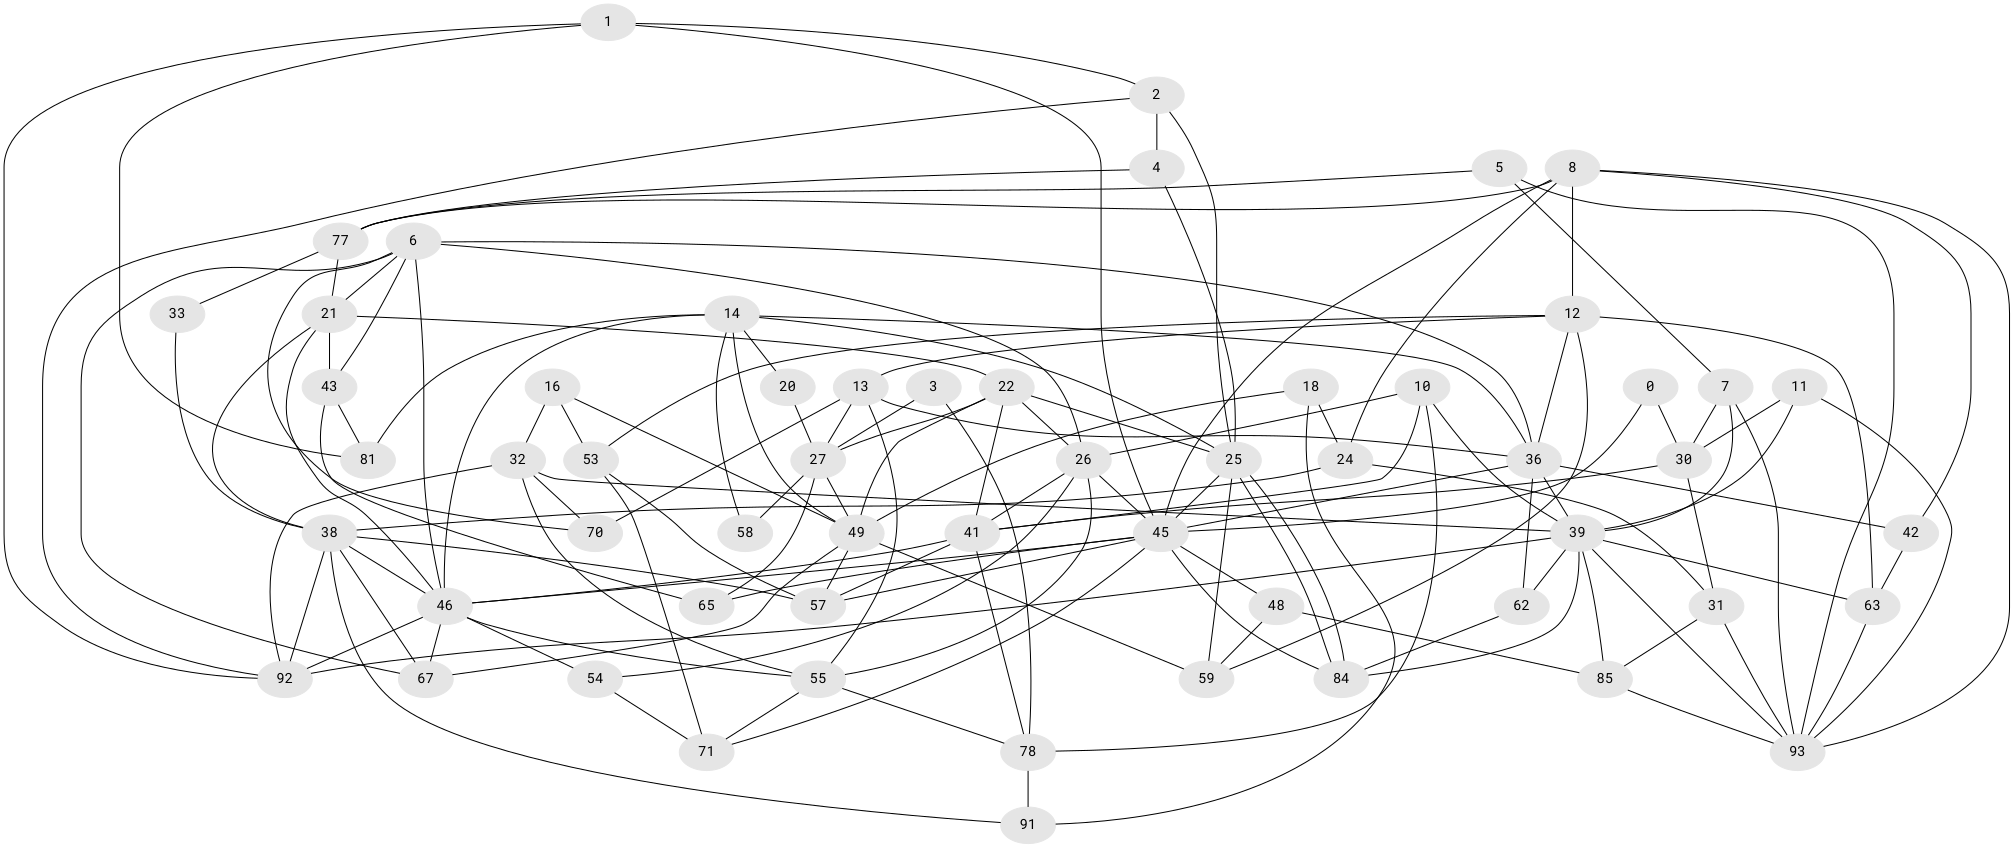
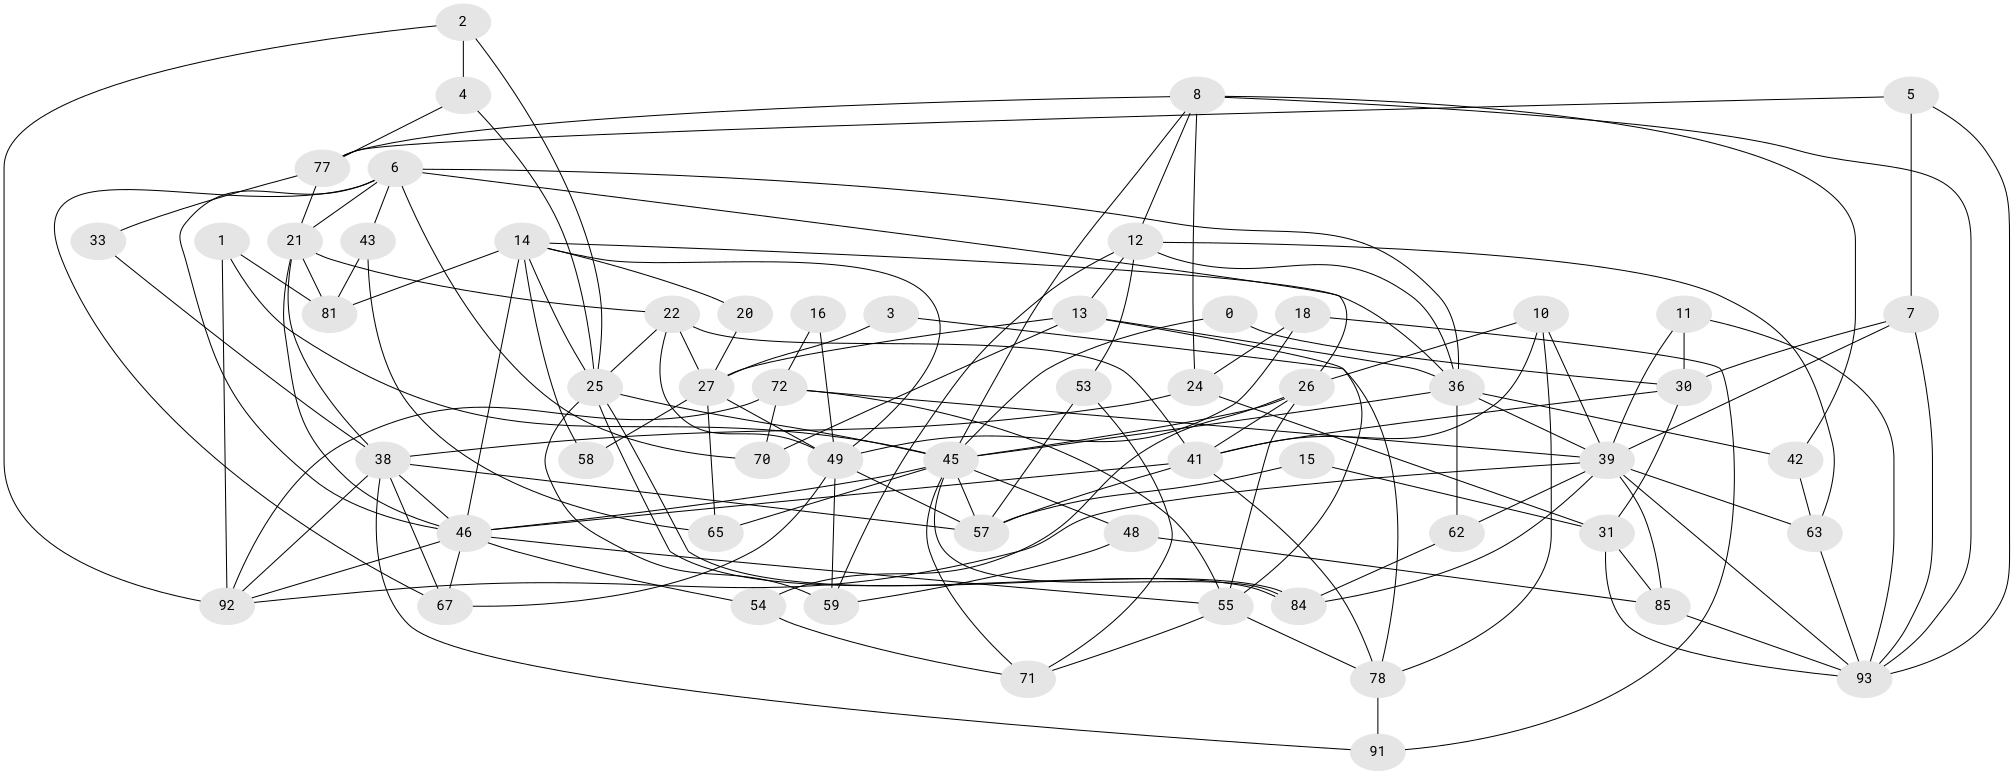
(888, 39) -> none
(330, 351) -> (312, 278)
(572, 424) -> none
(1045, 424) -> none
(518, 460) -> (780, 387)
none -> (1307, 460)
